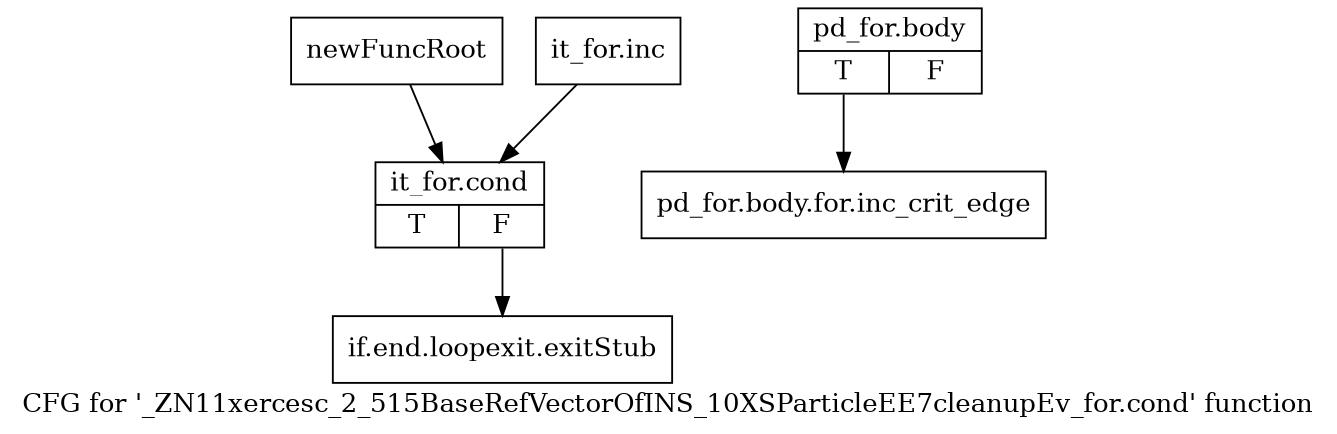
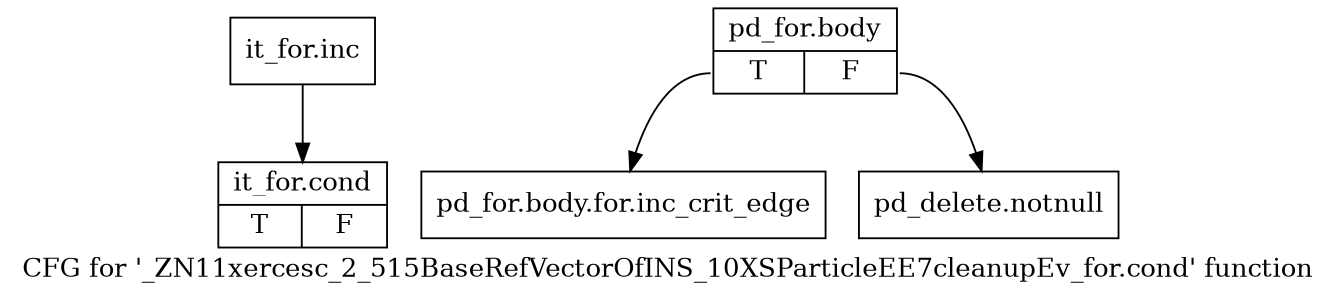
(397, 51) -> none
none -> (989, 205)
(502, 350) -> none
